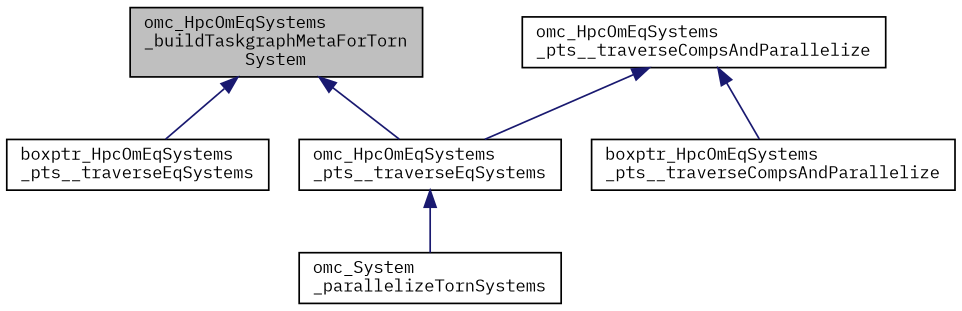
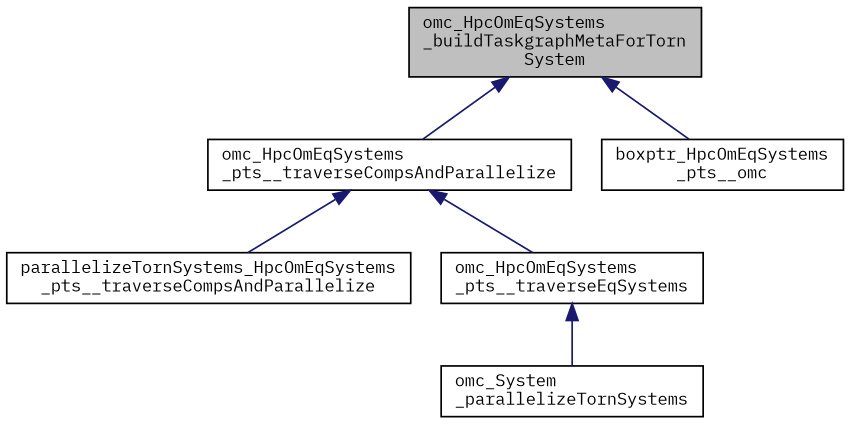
(366, 113) -> (459, 113)
(138, 165) -> (723, 165)
(773, 165) -> (209, 278)
